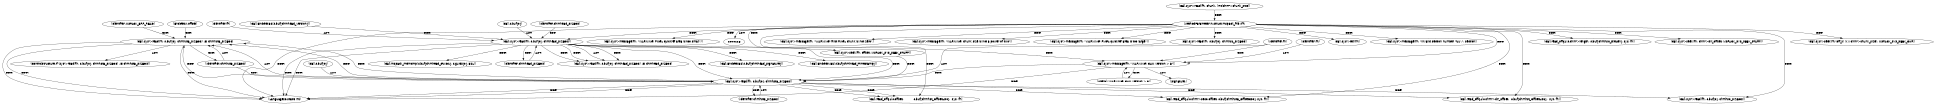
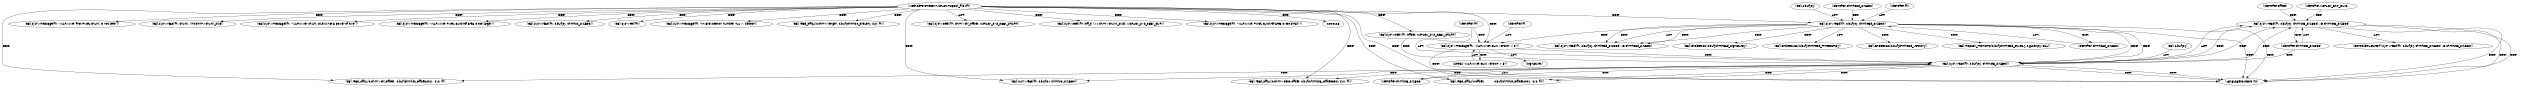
(1215, 14) -> (560, 12)
(133, 24) -> (2327, 6)
(185, 24) -> (2275, 6)
(392, 32) -> (1874, 35)
(742, 33) -> (1286, 15)
(1219, 33) -> (683, 15)
(1619, 33) -> (962, 15)
(802, 53) -> (1840, 35)
